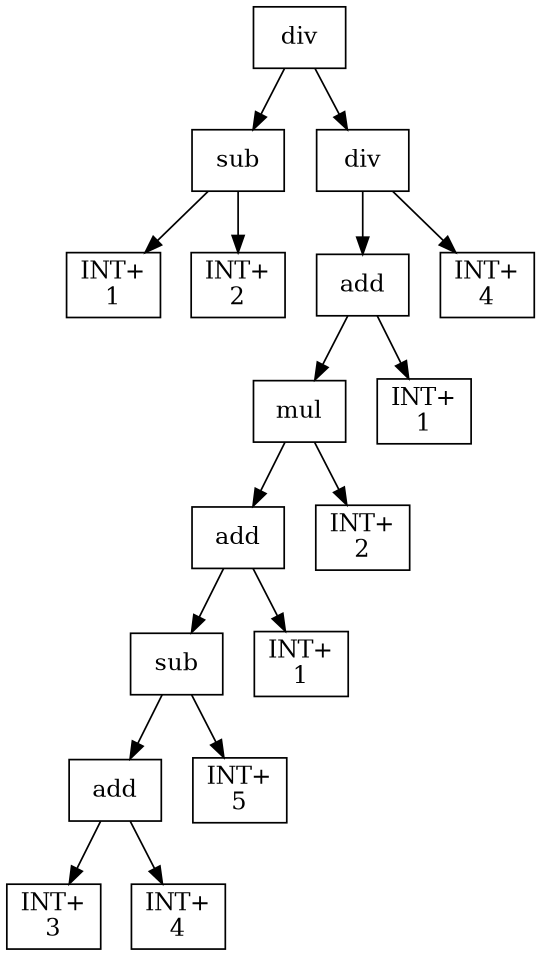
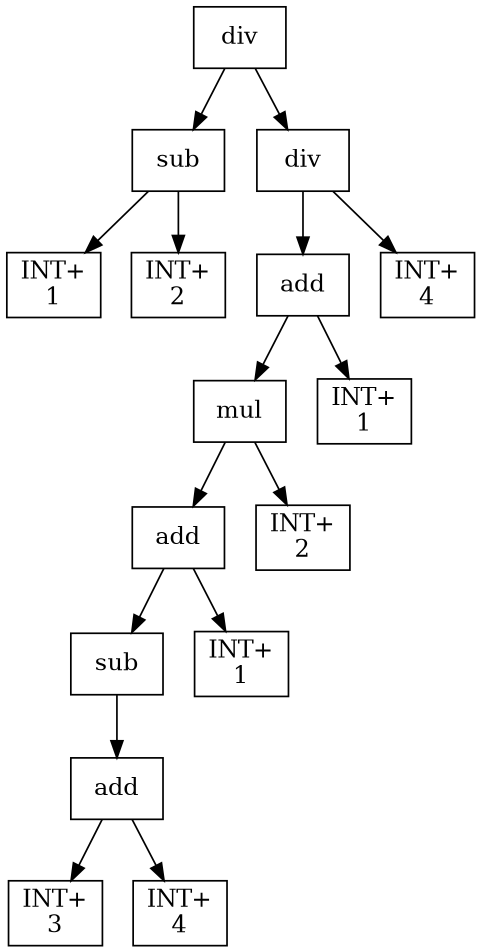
(240, 790) -> none
